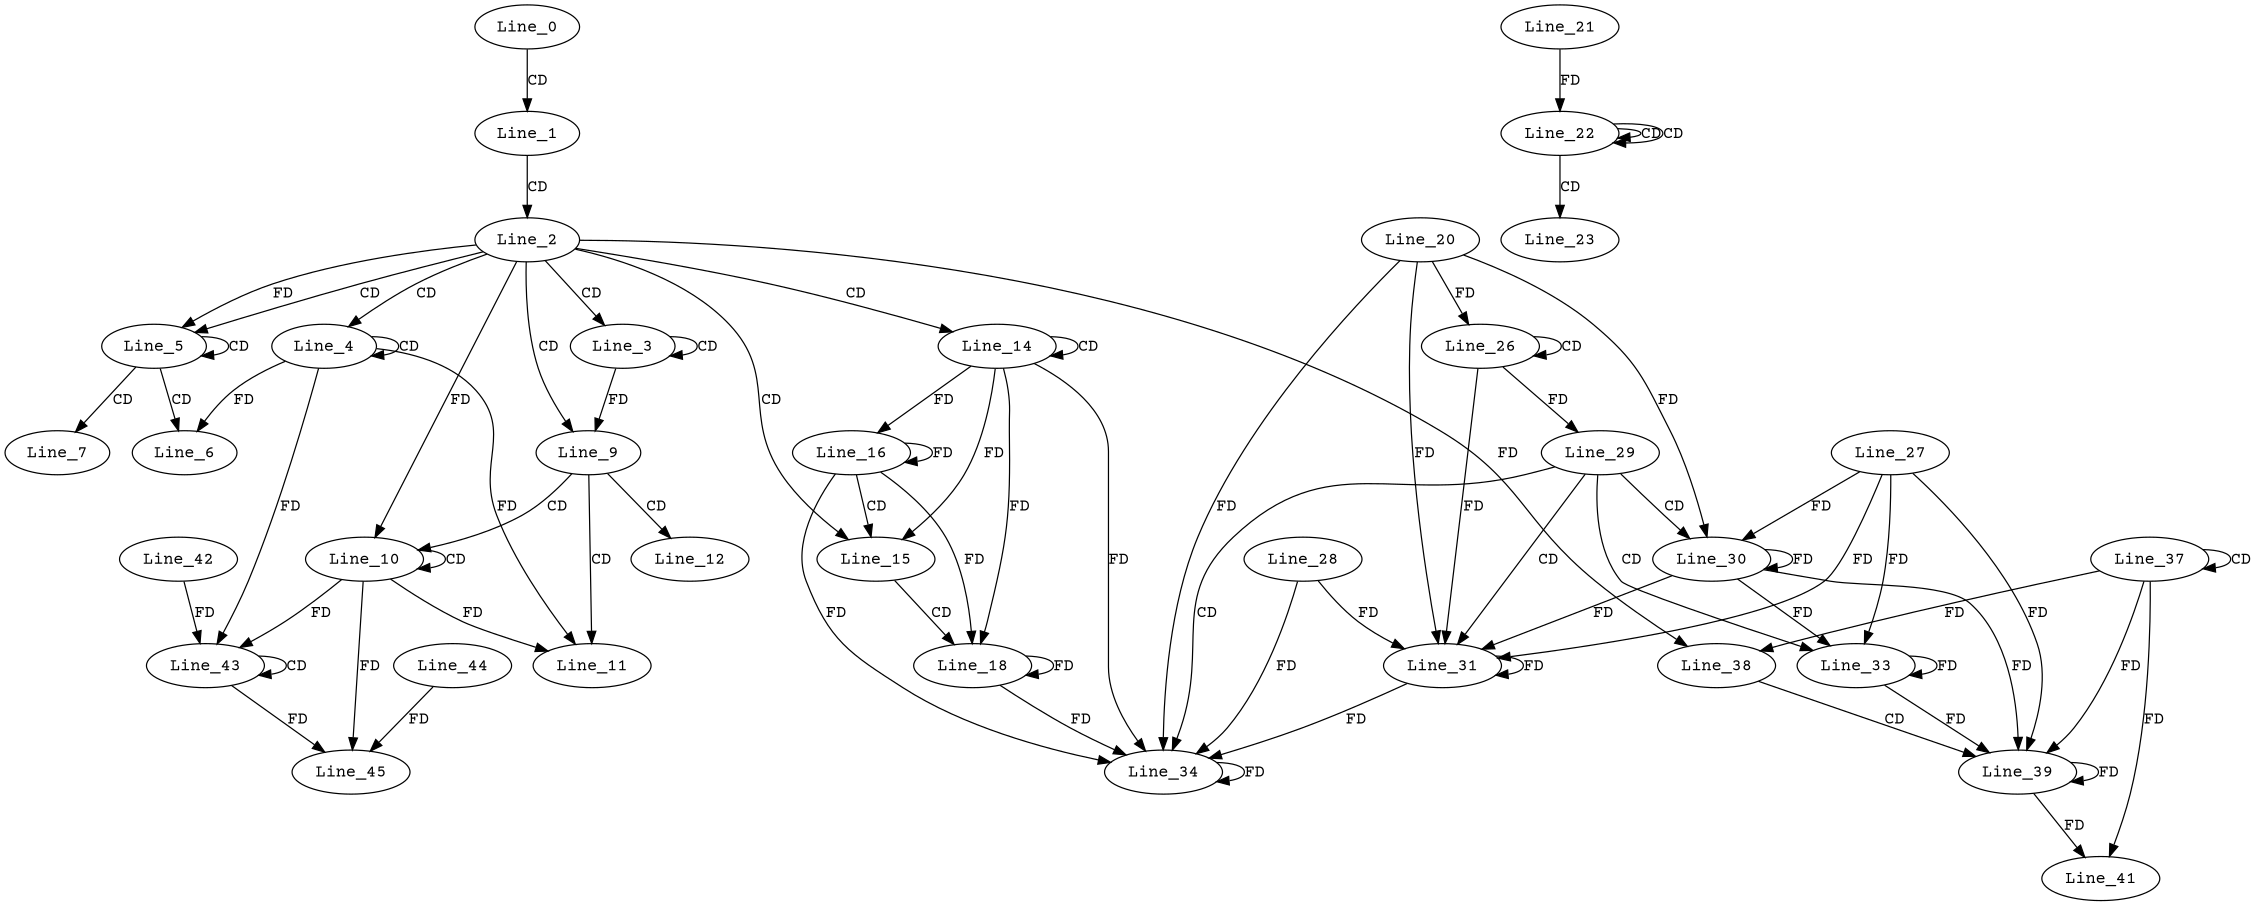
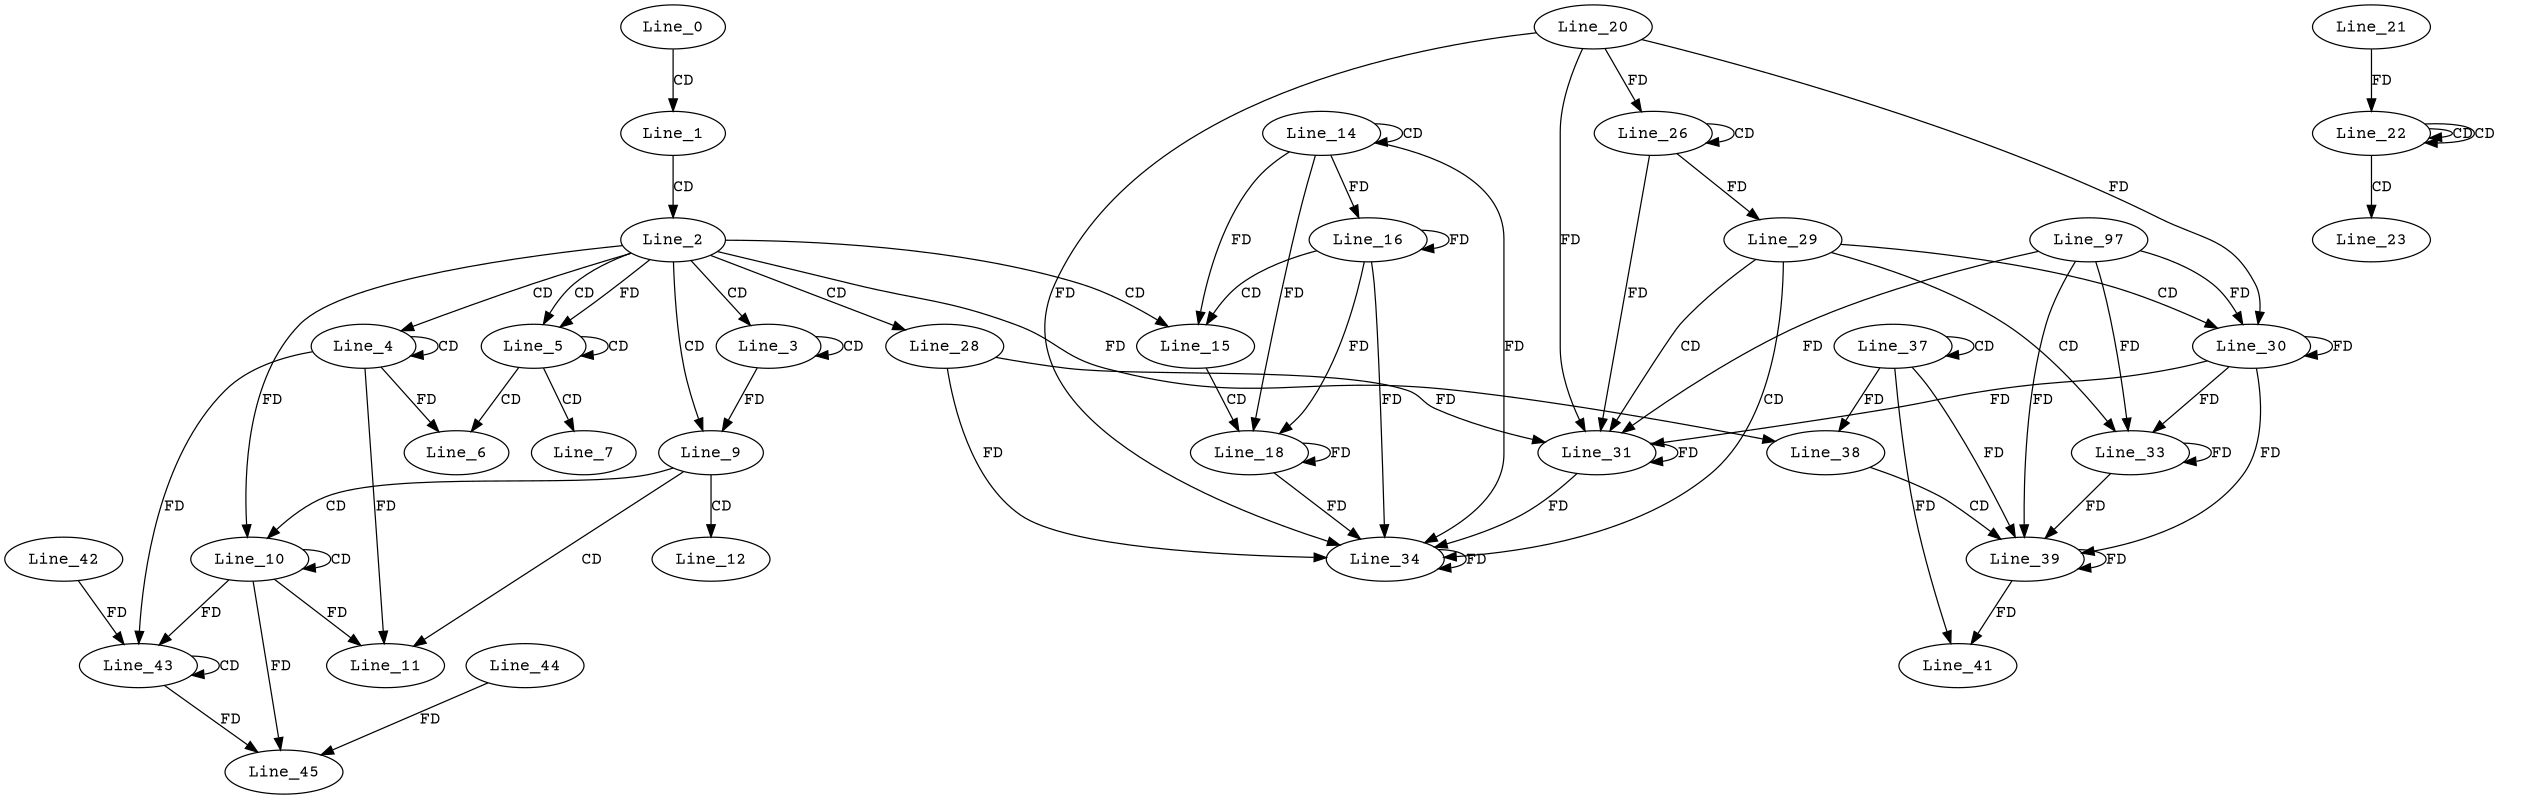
(760, 282) -> (802, 290)
(1890, 453) -> (2089, 240)
